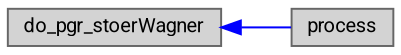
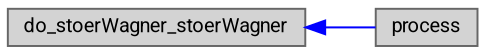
(114, 27) -> (157, 27)
